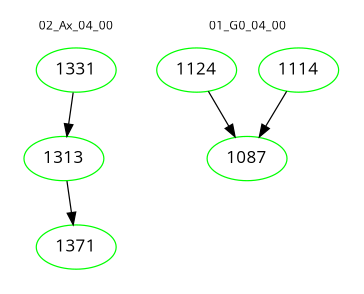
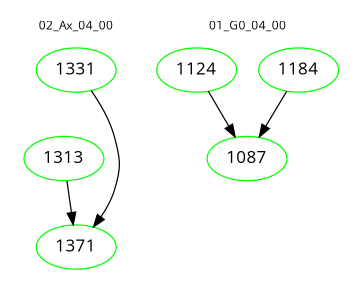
(299, 70) -> (299, 70)
(71, 108) -> (118, 153)
